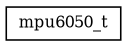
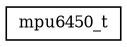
(64, 24) -> (64, 24)
